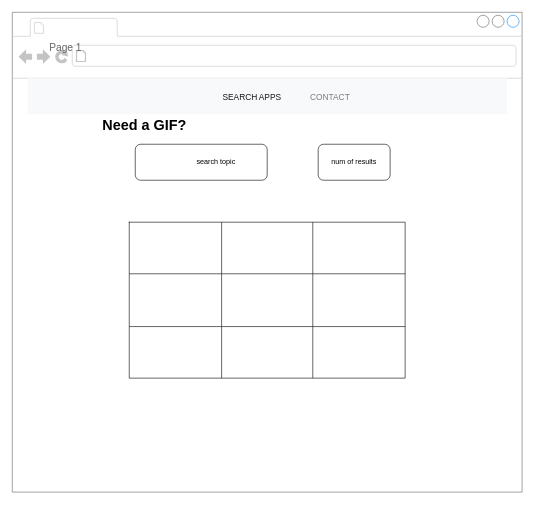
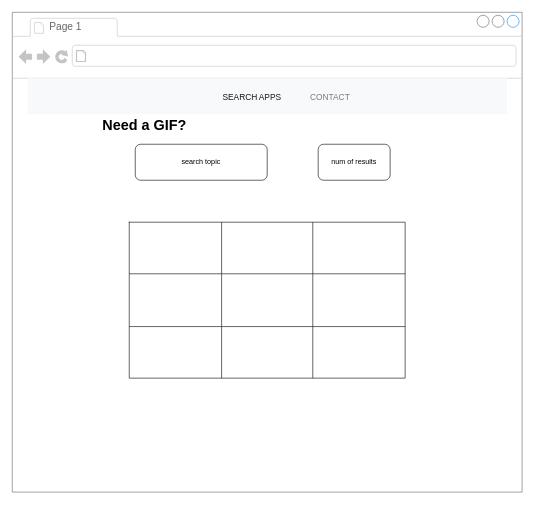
(81, 48) -> (81, 27)
(216, 162) -> (201, 162)
